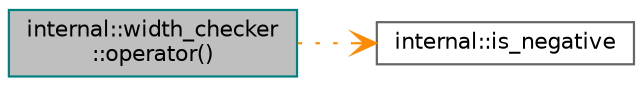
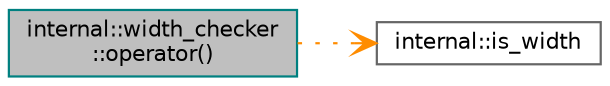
(505, 43) -> (489, 43)
